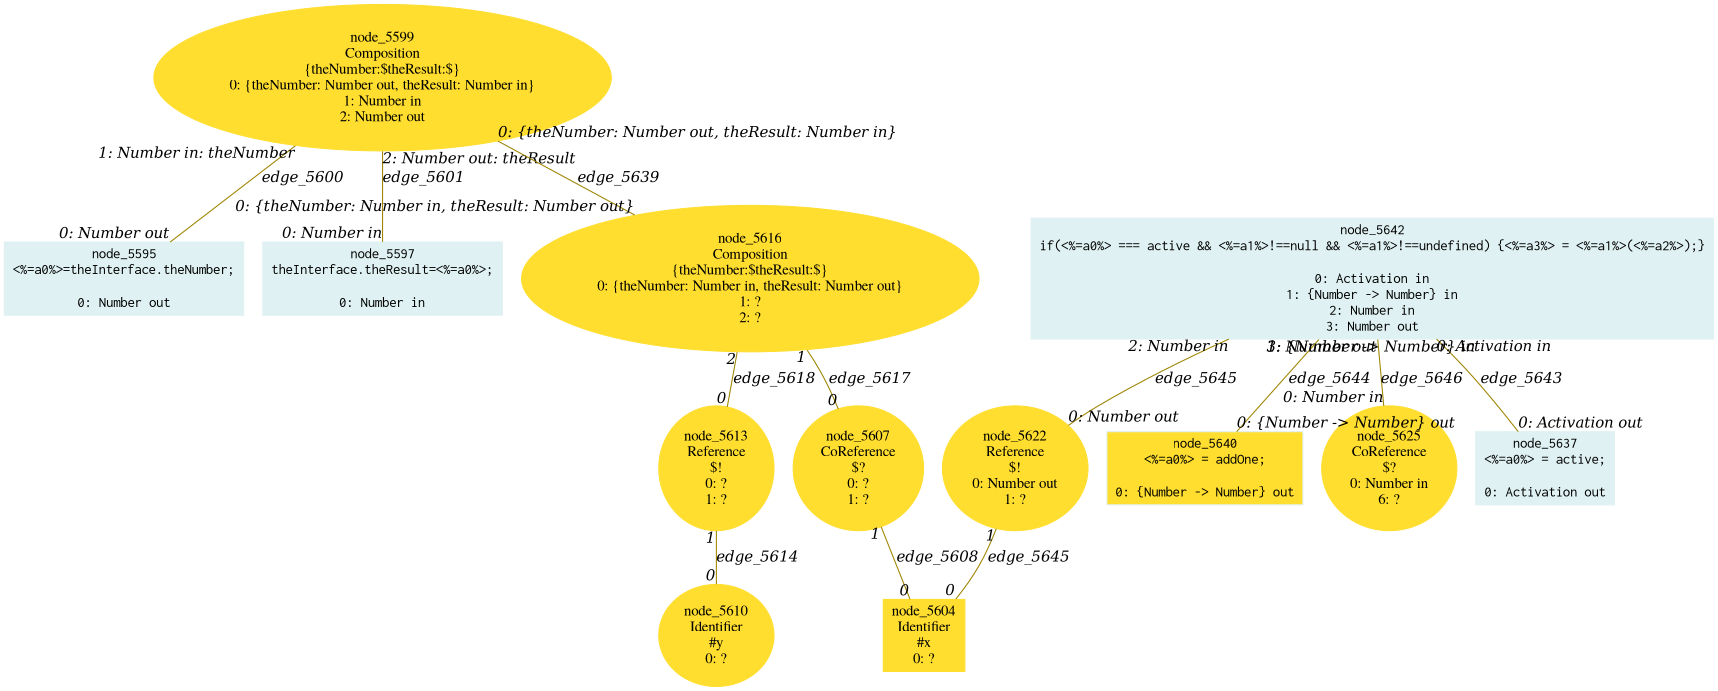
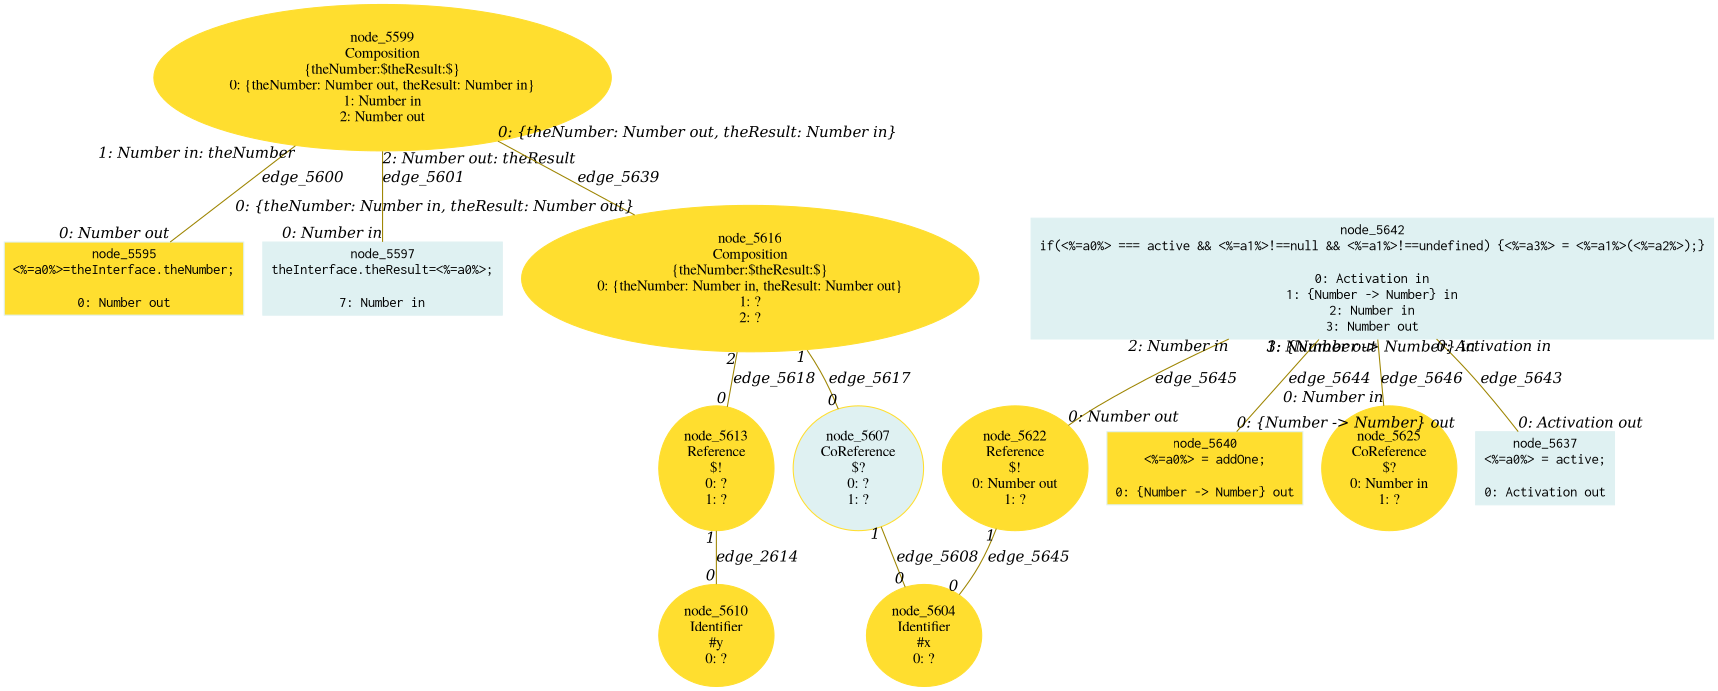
(124, 279) -> (124, 279)
(383, 279) -> (383, 279)
(858, 468) -> (858, 468)
(1389, 468) -> (1389, 468)
(758, 557) -> (758, 557)
(924, 635) -> (924, 635)
